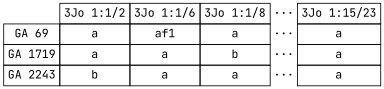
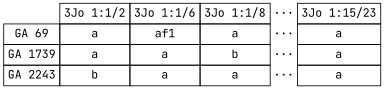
(32, 54) -> (32, 54)
